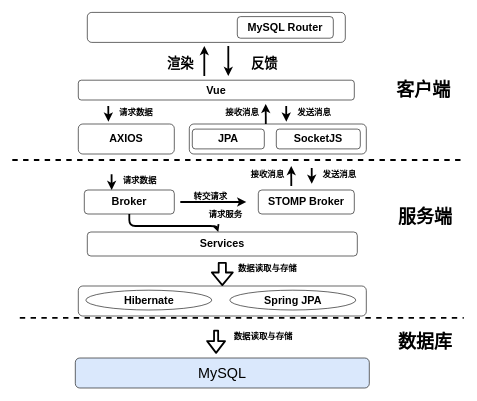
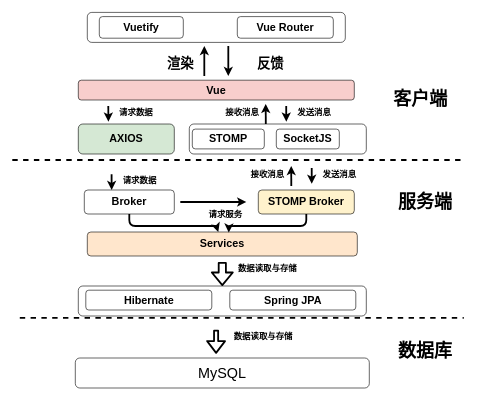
none -> (141, 27)
(285, 27) -> (285, 27)
(264, 64) -> (270, 64)
(423, 89) -> (420, 98)
(216, 90) -> (216, 90)
(126, 139) -> (126, 139)
(228, 139) -> (228, 139)
(318, 139) -> (308, 139)
(210, 196) -> none
(306, 202) -> (306, 202)
(425, 217) -> (425, 202)
(215, 226) -> (216, 226)
none -> (270, 226)
(222, 244) -> (222, 244)
(149, 300) -> (149, 300)
(293, 300) -> (293, 300)
(425, 342) -> (425, 351)
(222, 373) -> (222, 373)
